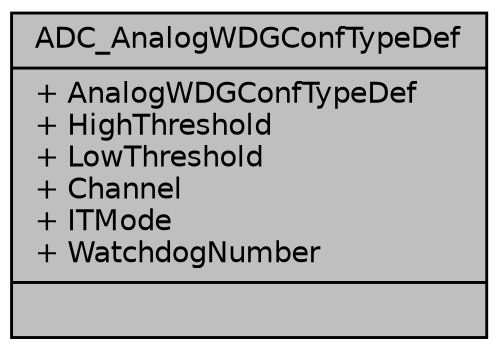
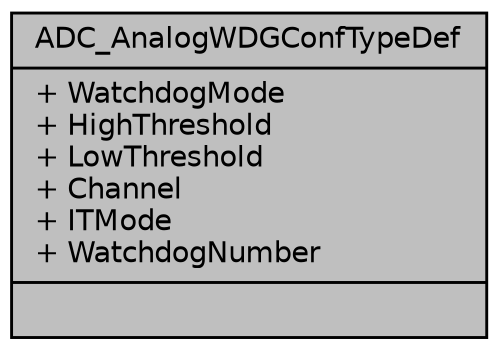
(227, 94) -> (161, 94)
